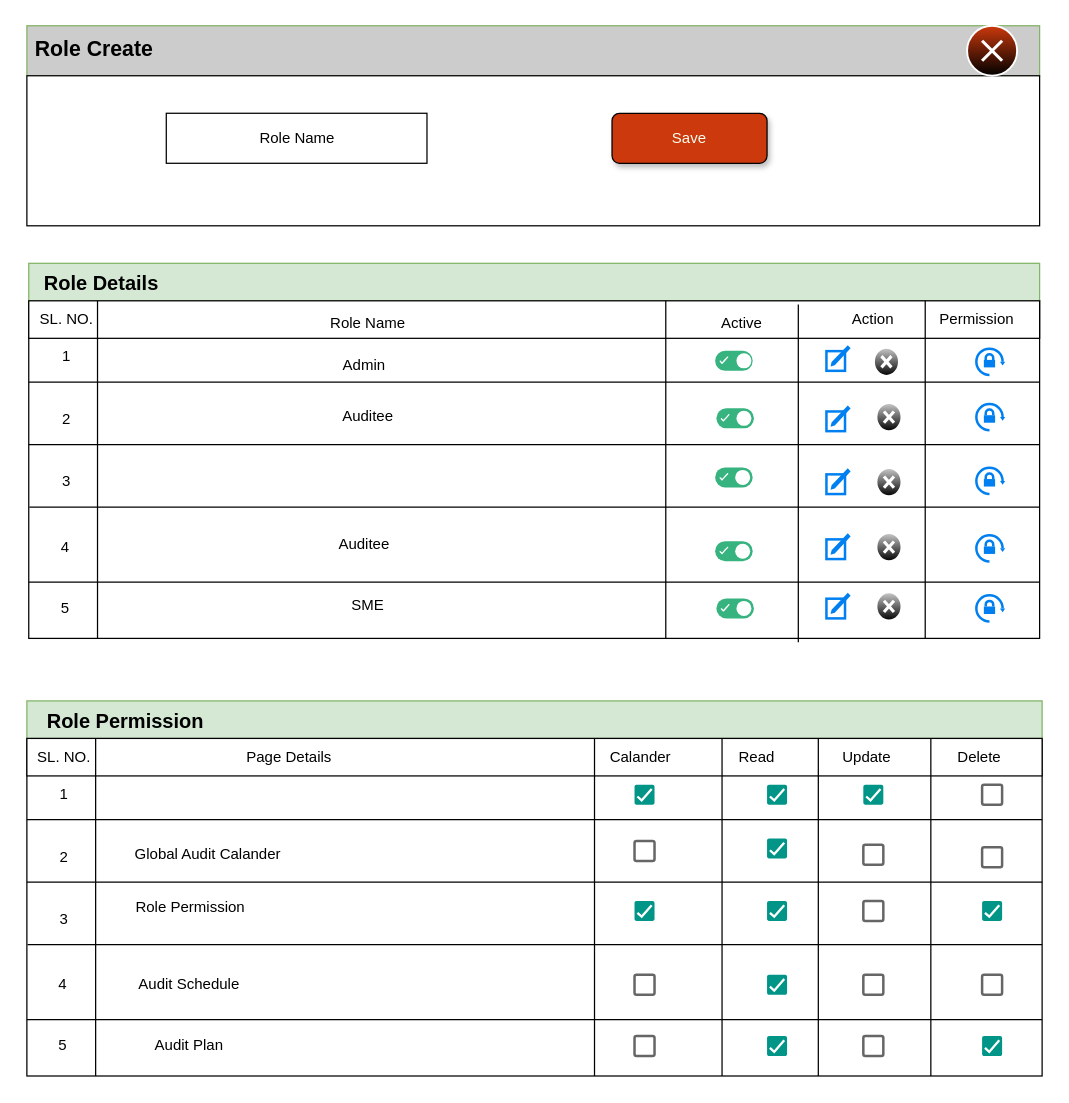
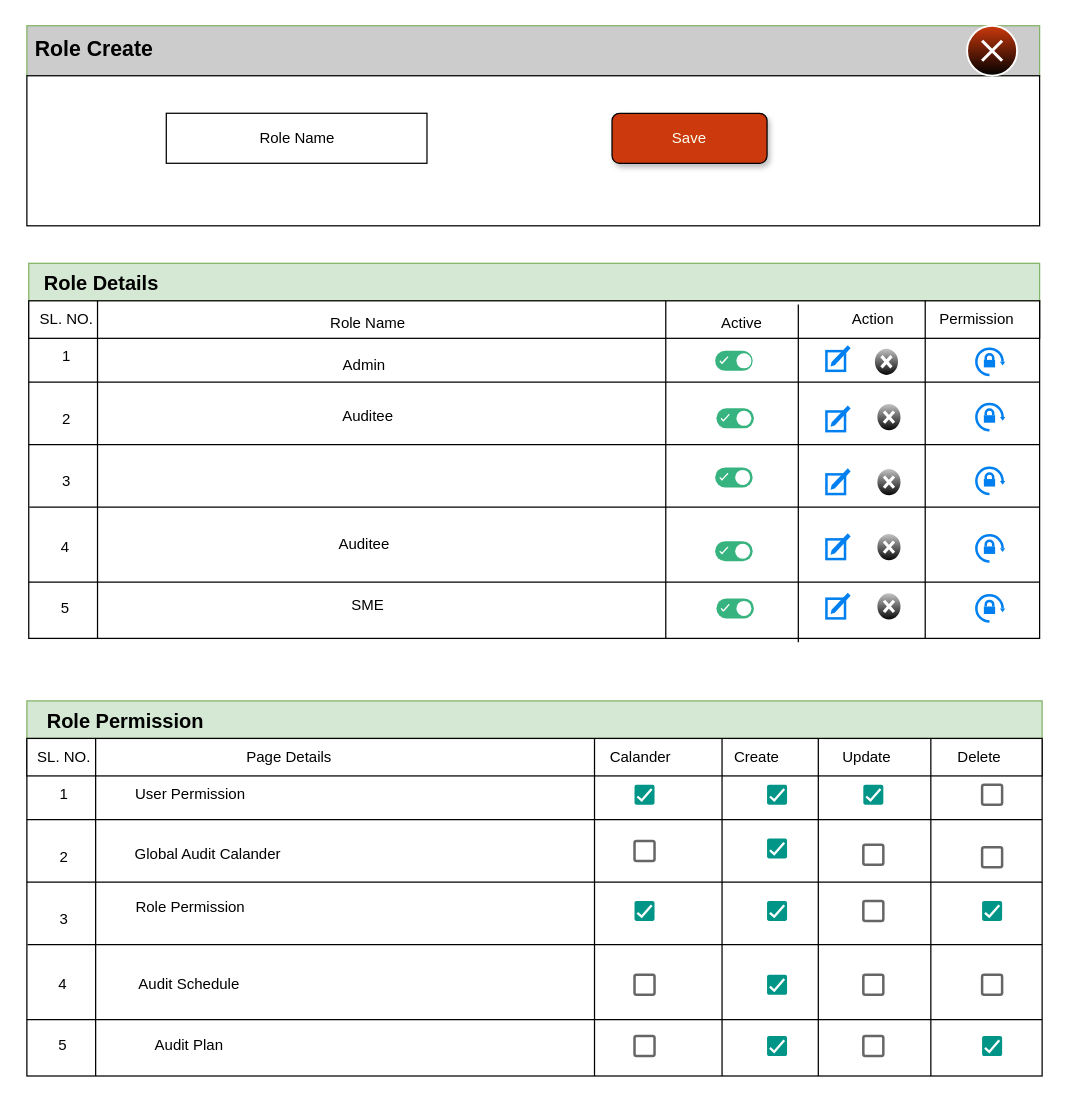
(757, 757) -> (757, 757)
none -> (190, 794)
